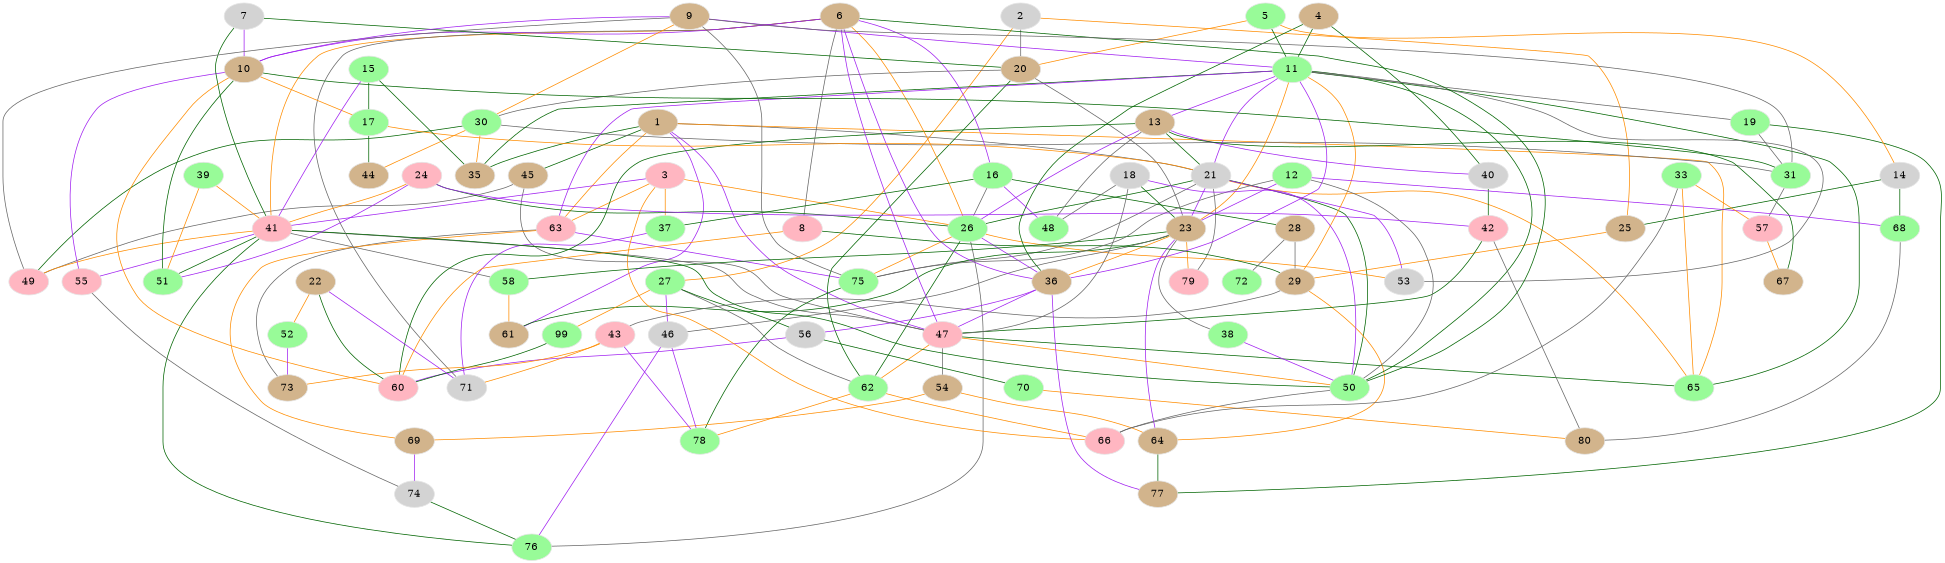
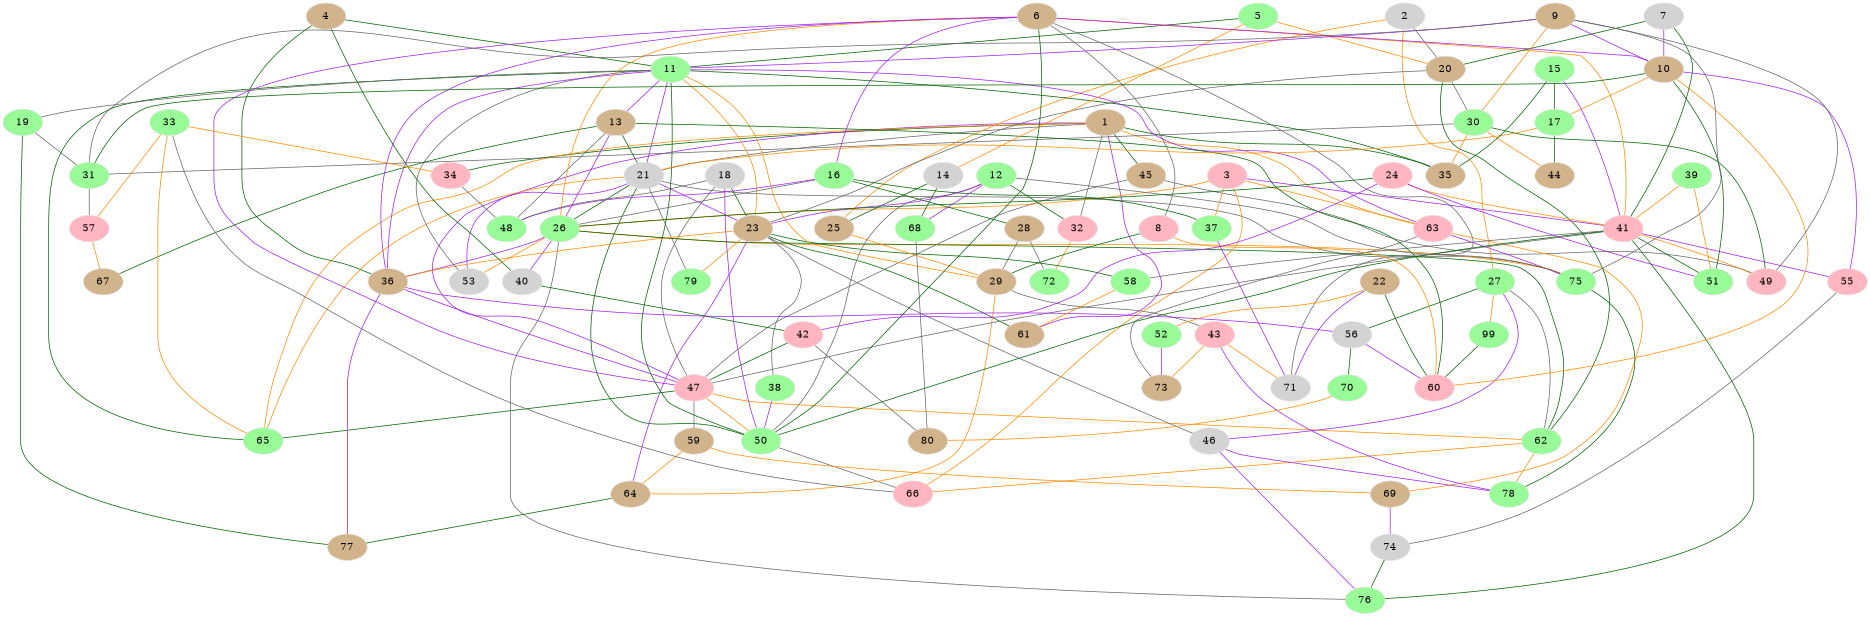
(1318, 161) -> (539, 258)
none -> (451, 176)
none -> (1077, 229)
(1189, 282) -> (691, 282)
(943, 388) -> (694, 441)
